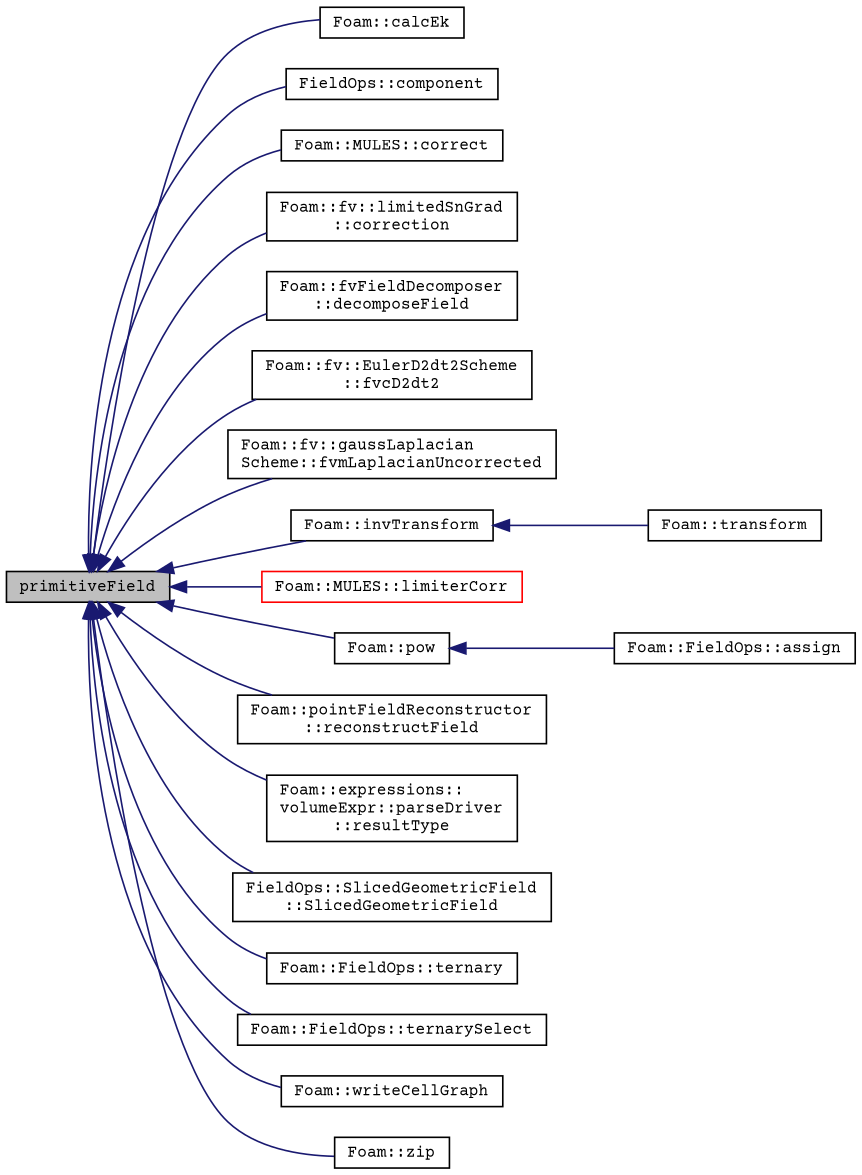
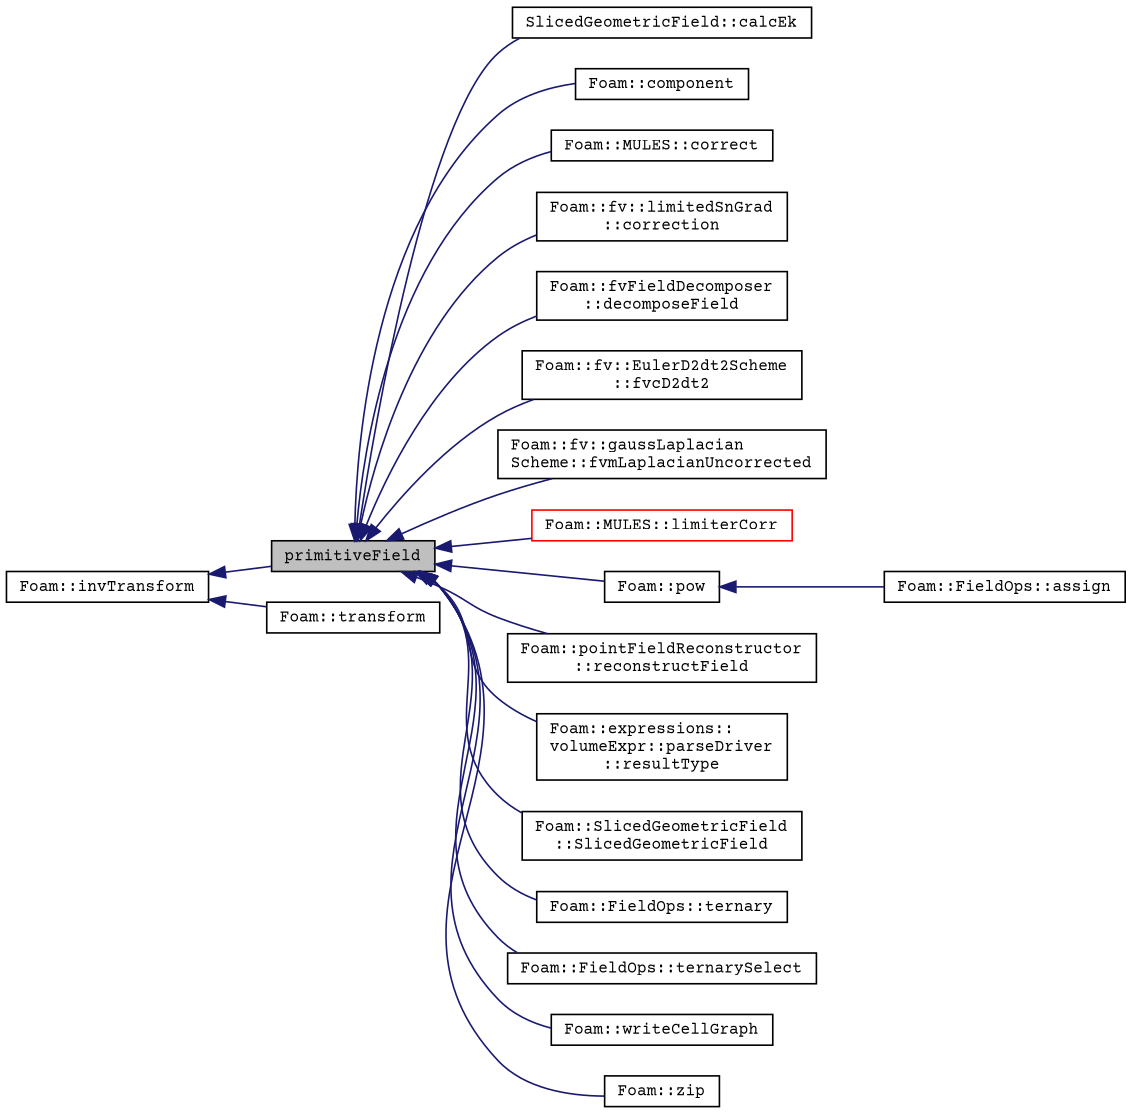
(392, 23) -> (662, 23)
(392, 84) -> (662, 84)
(240, 554) -> (248, 569)
(392, 897) -> (662, 836)
